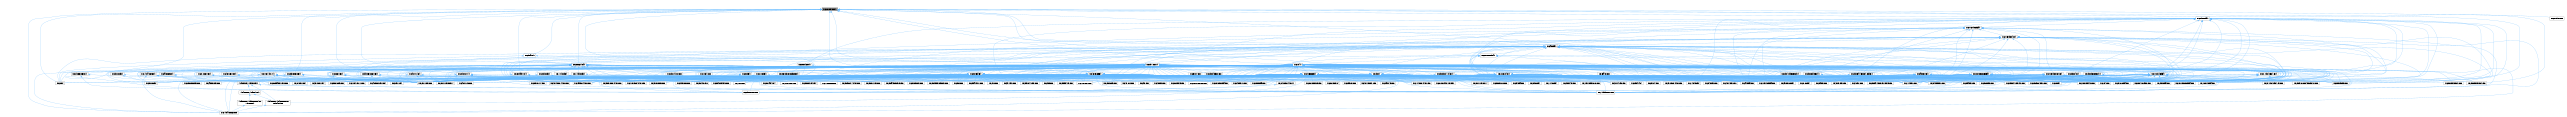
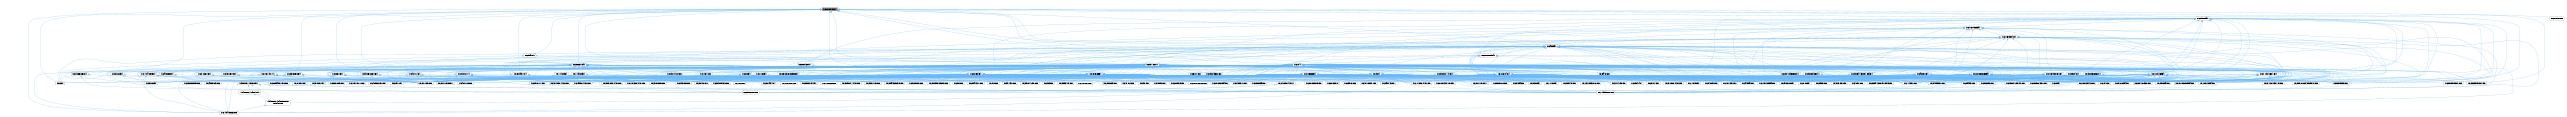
(544, 74) -> none
(250, 103) -> none
